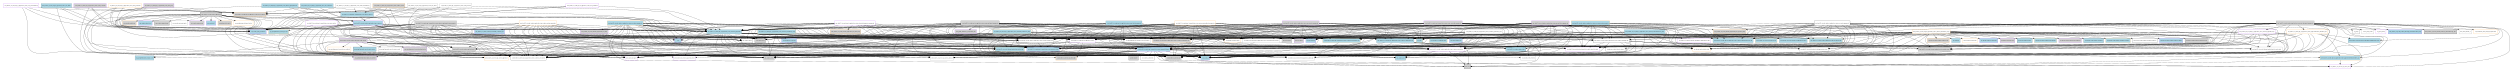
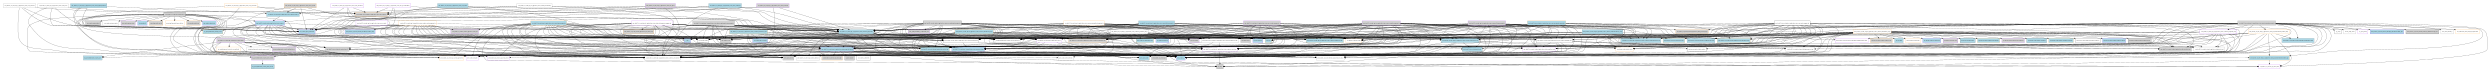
(358, 44) -> (263, 62)
